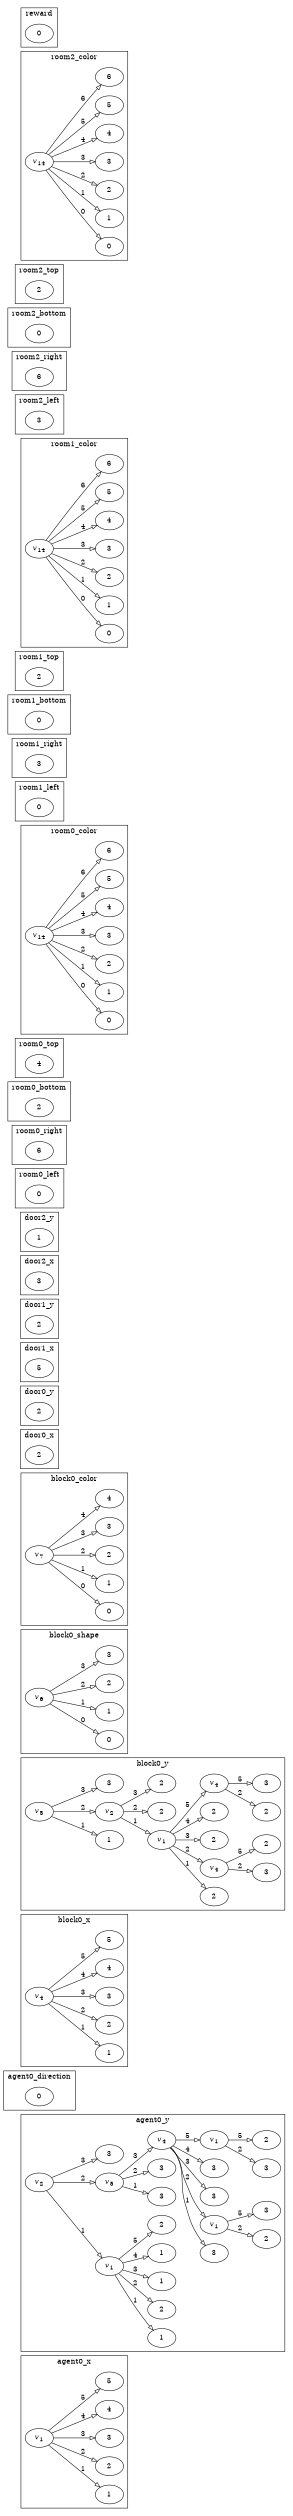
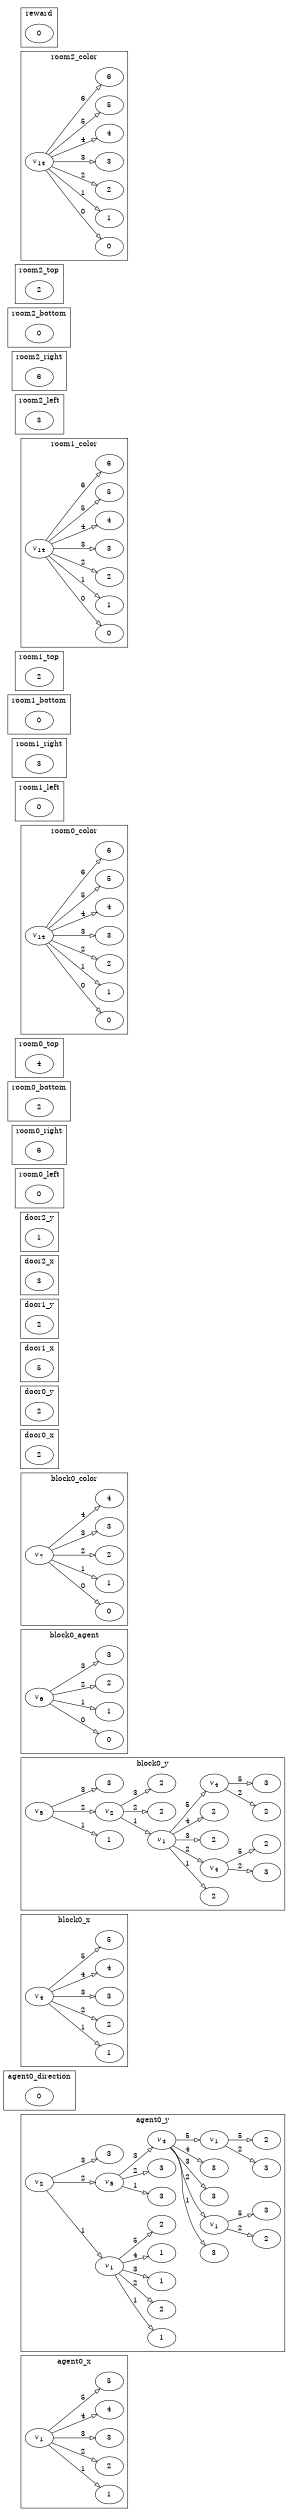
(74, 1635) -> (74, 1635)
